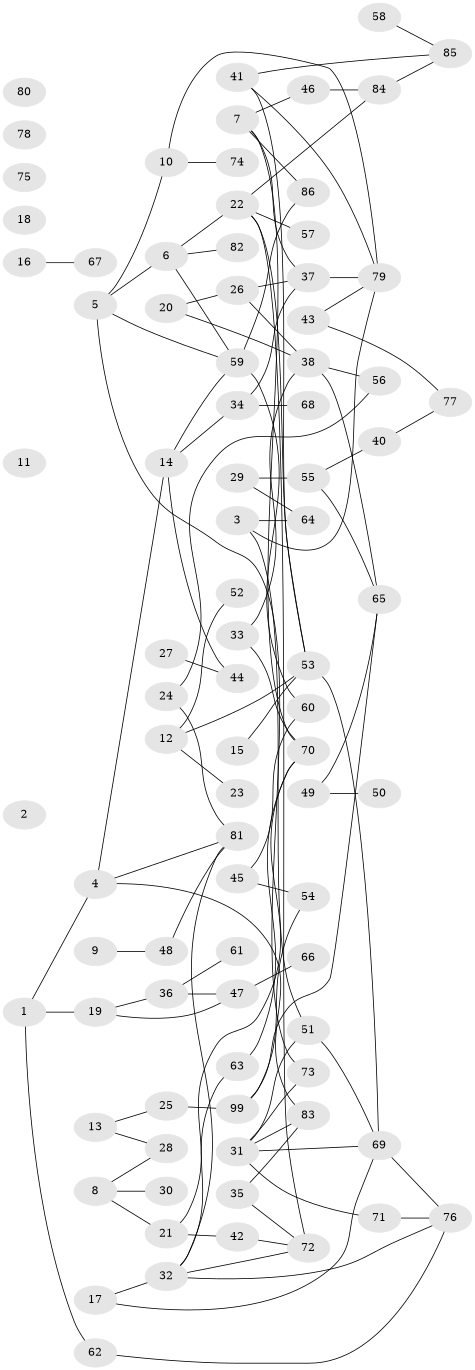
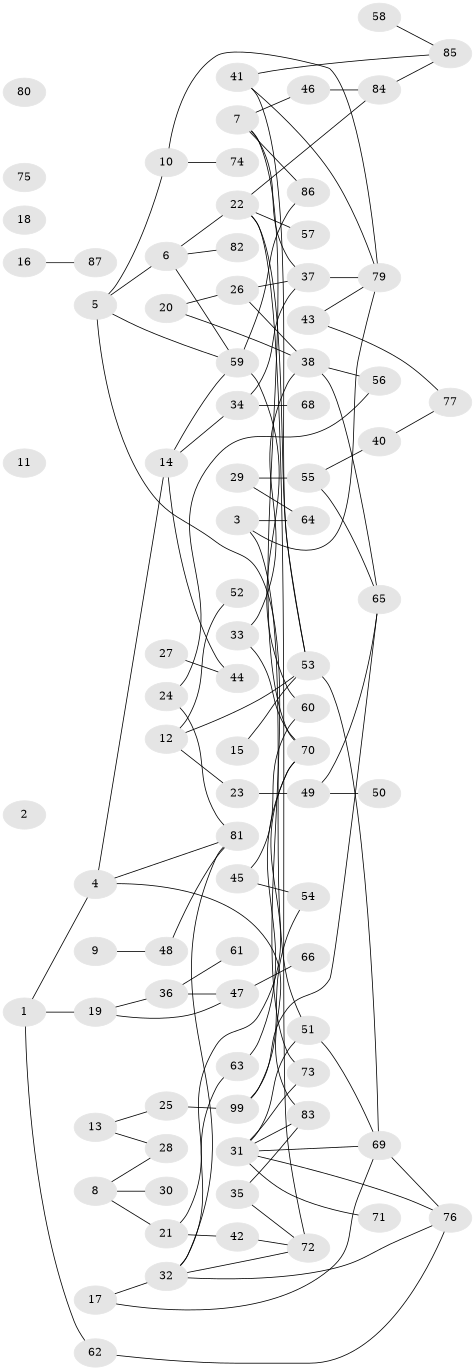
(24, 135) -> none
(95, 263) -> (95, 263)
none -> (268, 794)
(415, 1218) -> (346, 1179)
